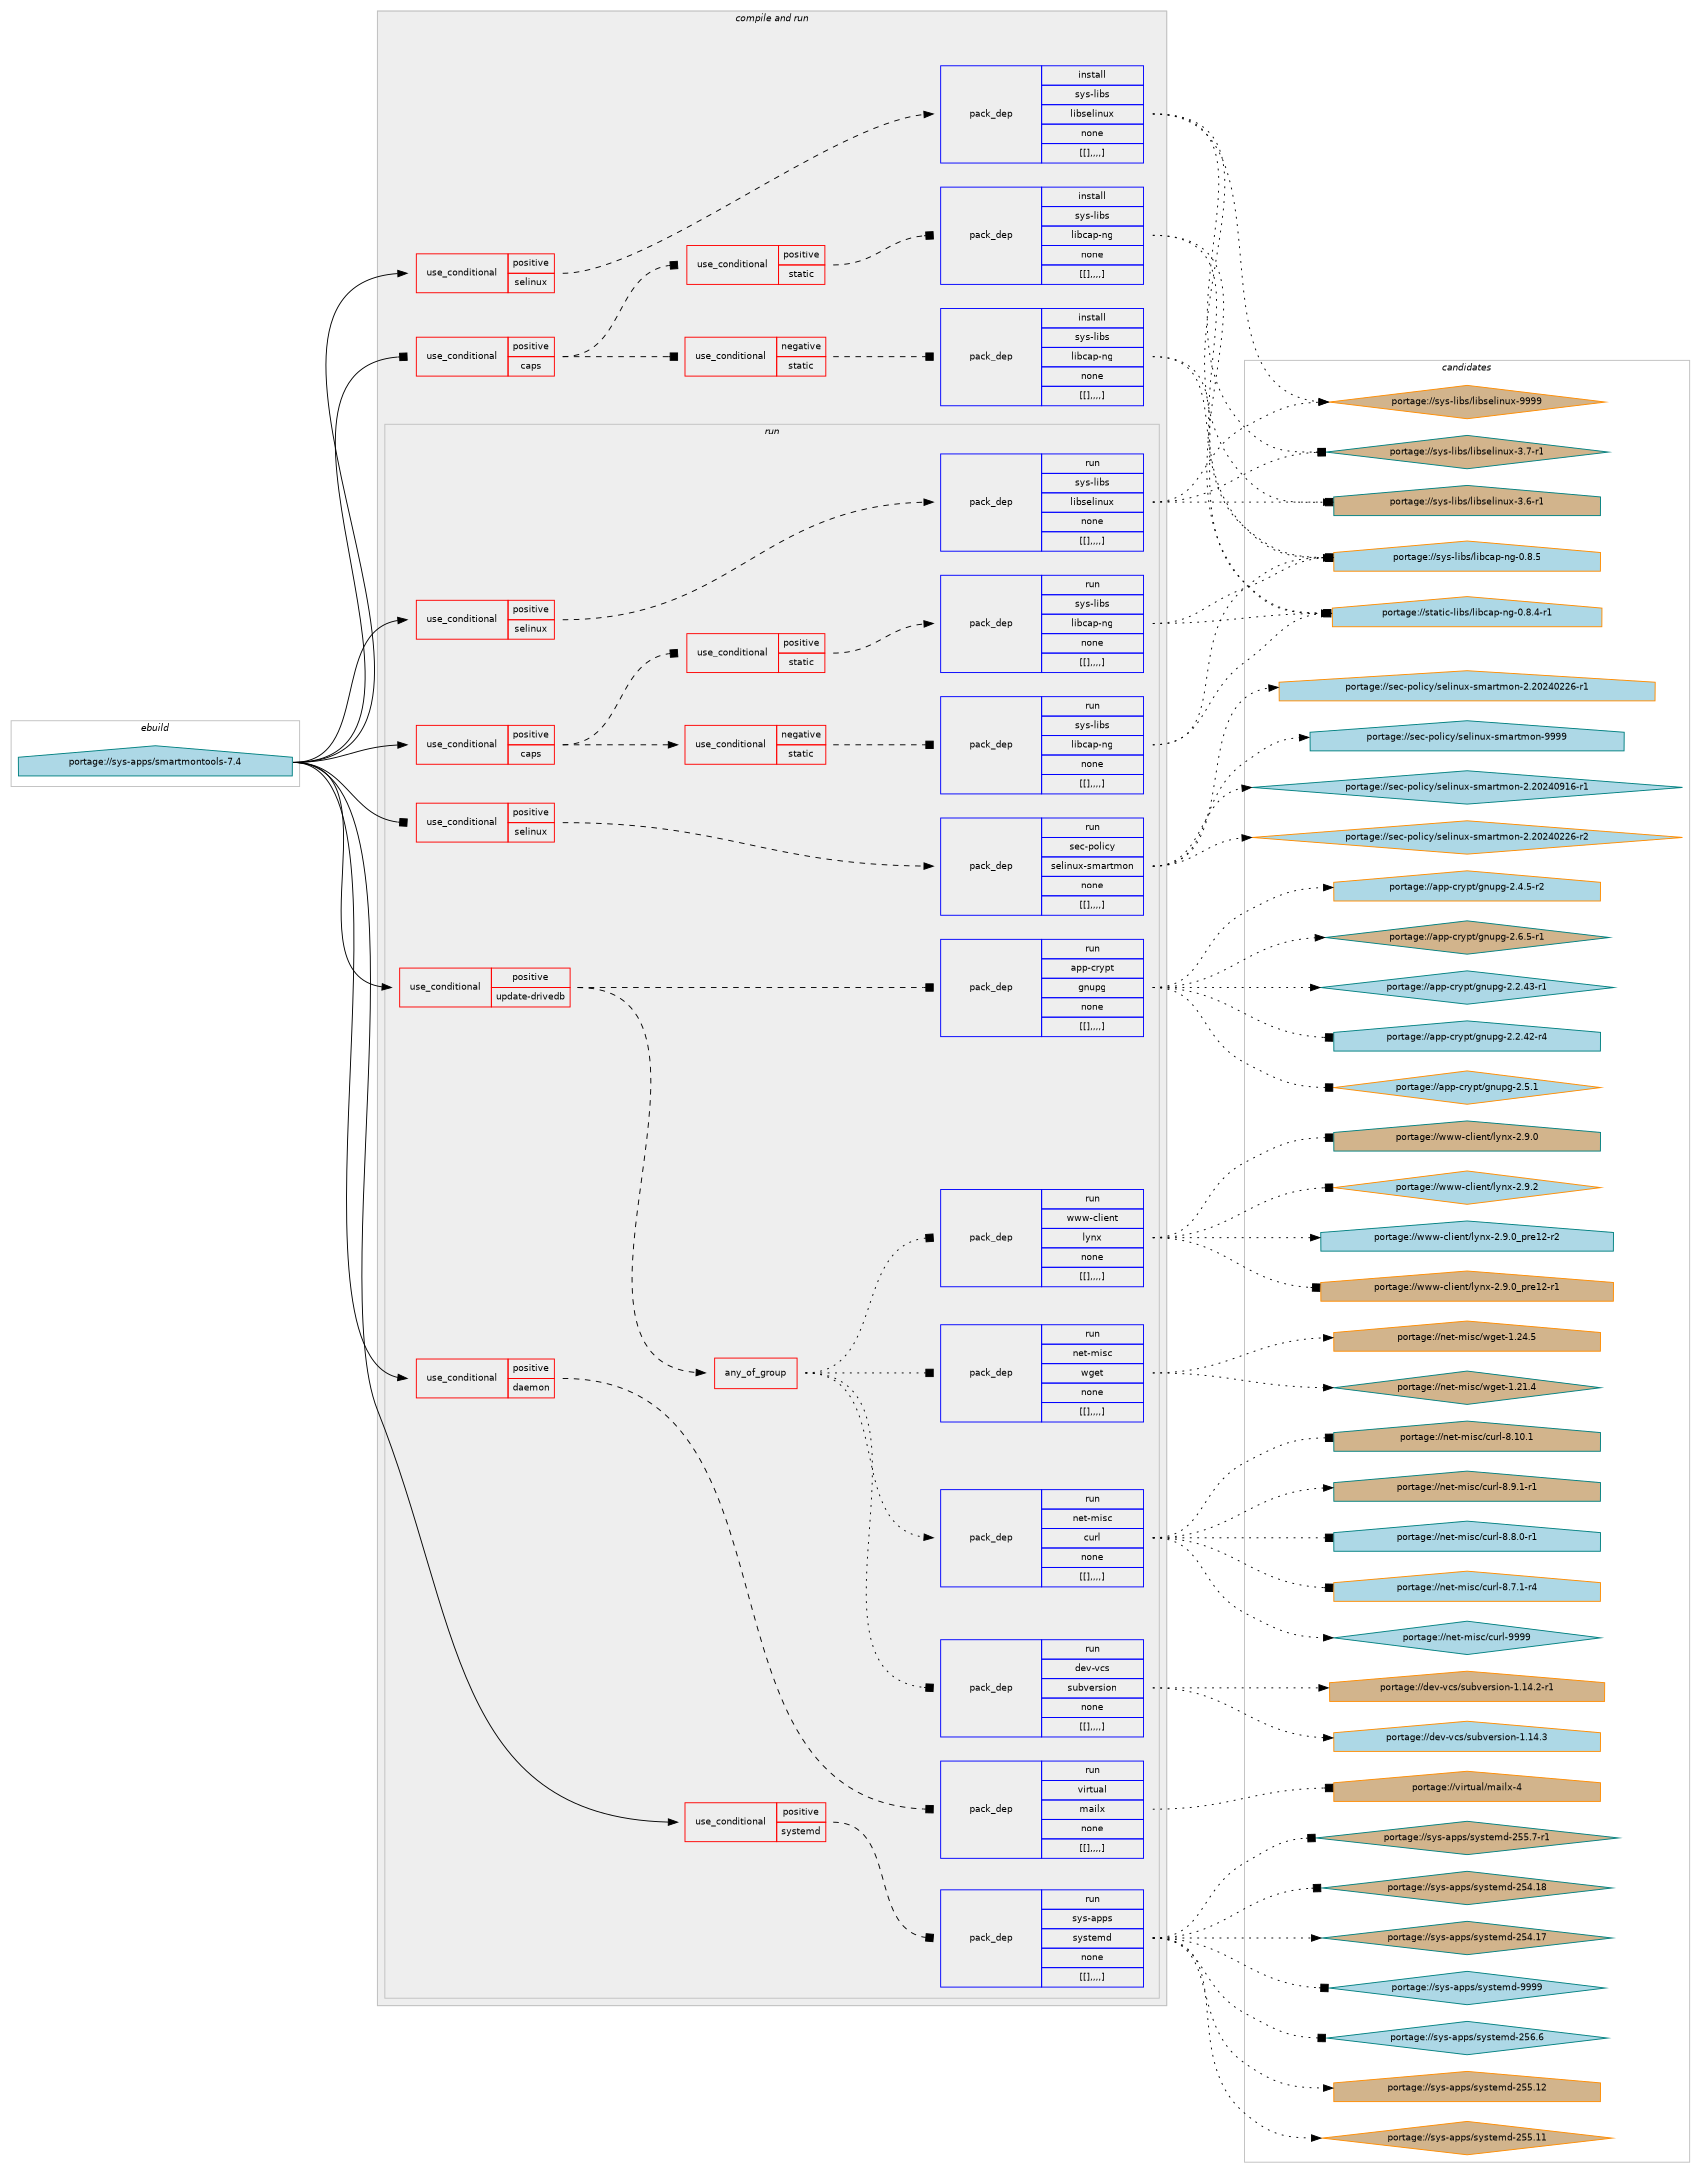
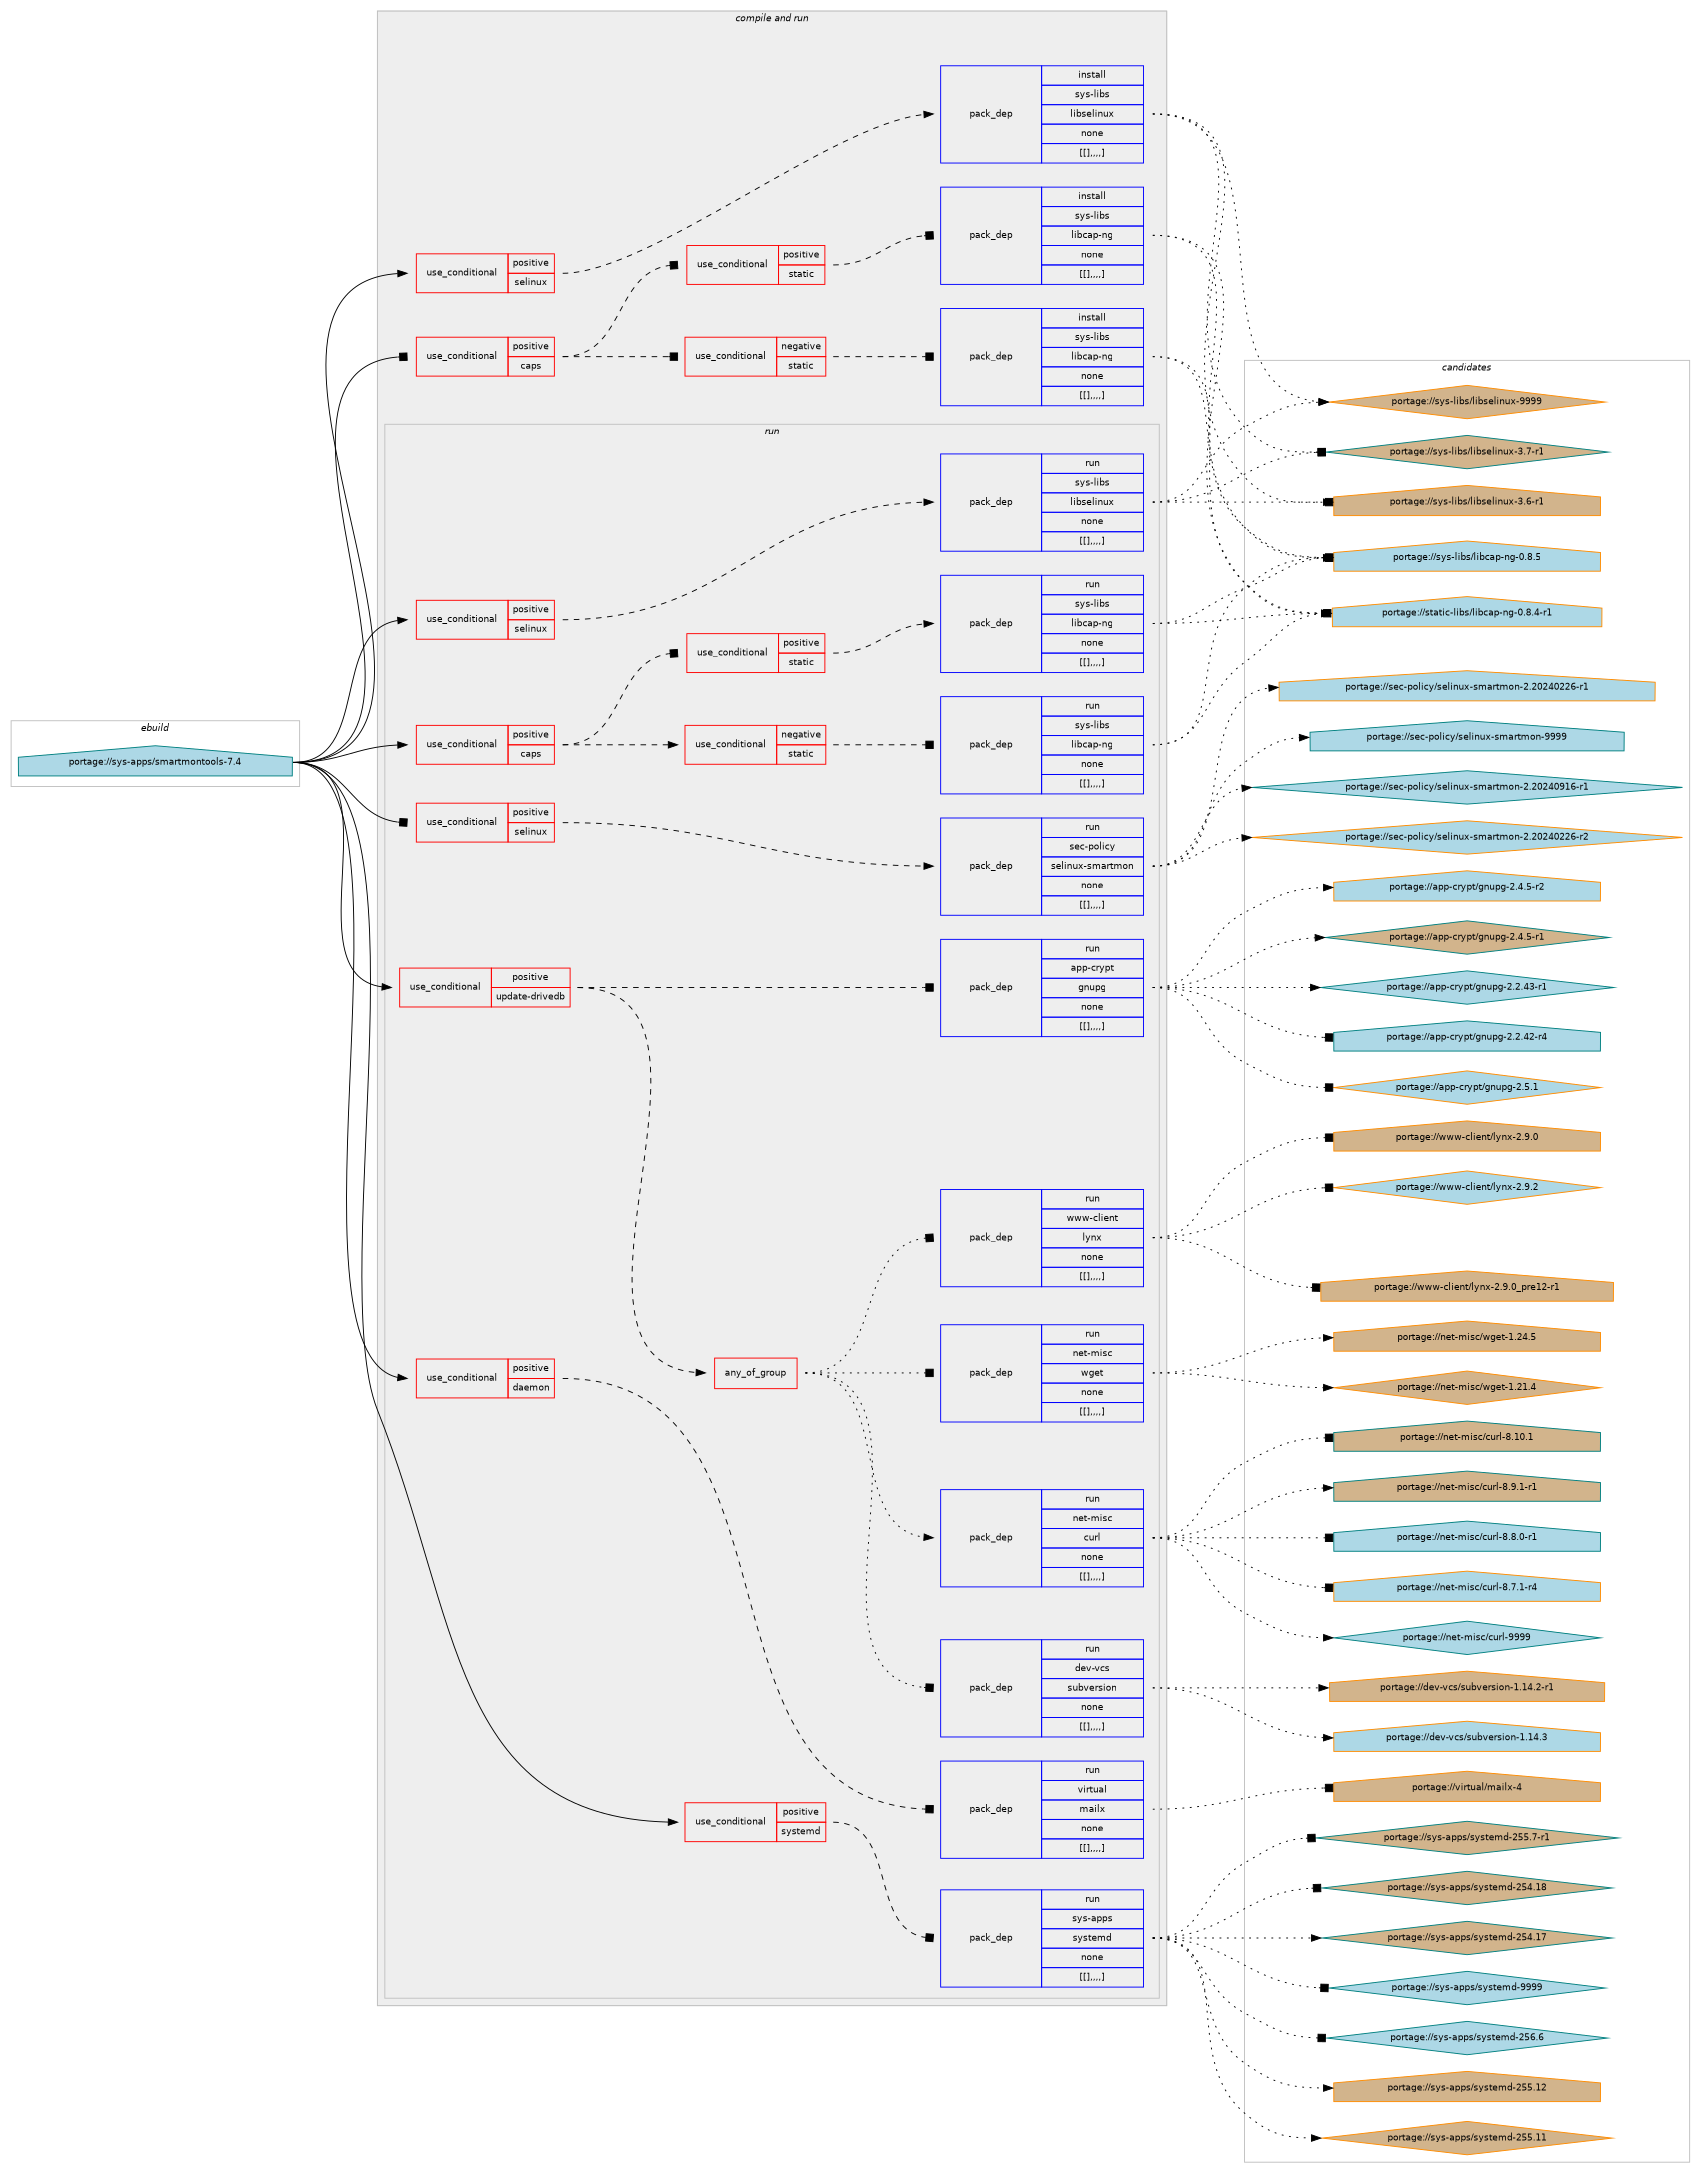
(1467, 502) -> (1467, 502)
(1467, 938) -> (1467, 938)
(1467, 1138) -> (1467, 1138)
(1467, 1238) -> none
(1467, 1388) -> (1467, 1388)
